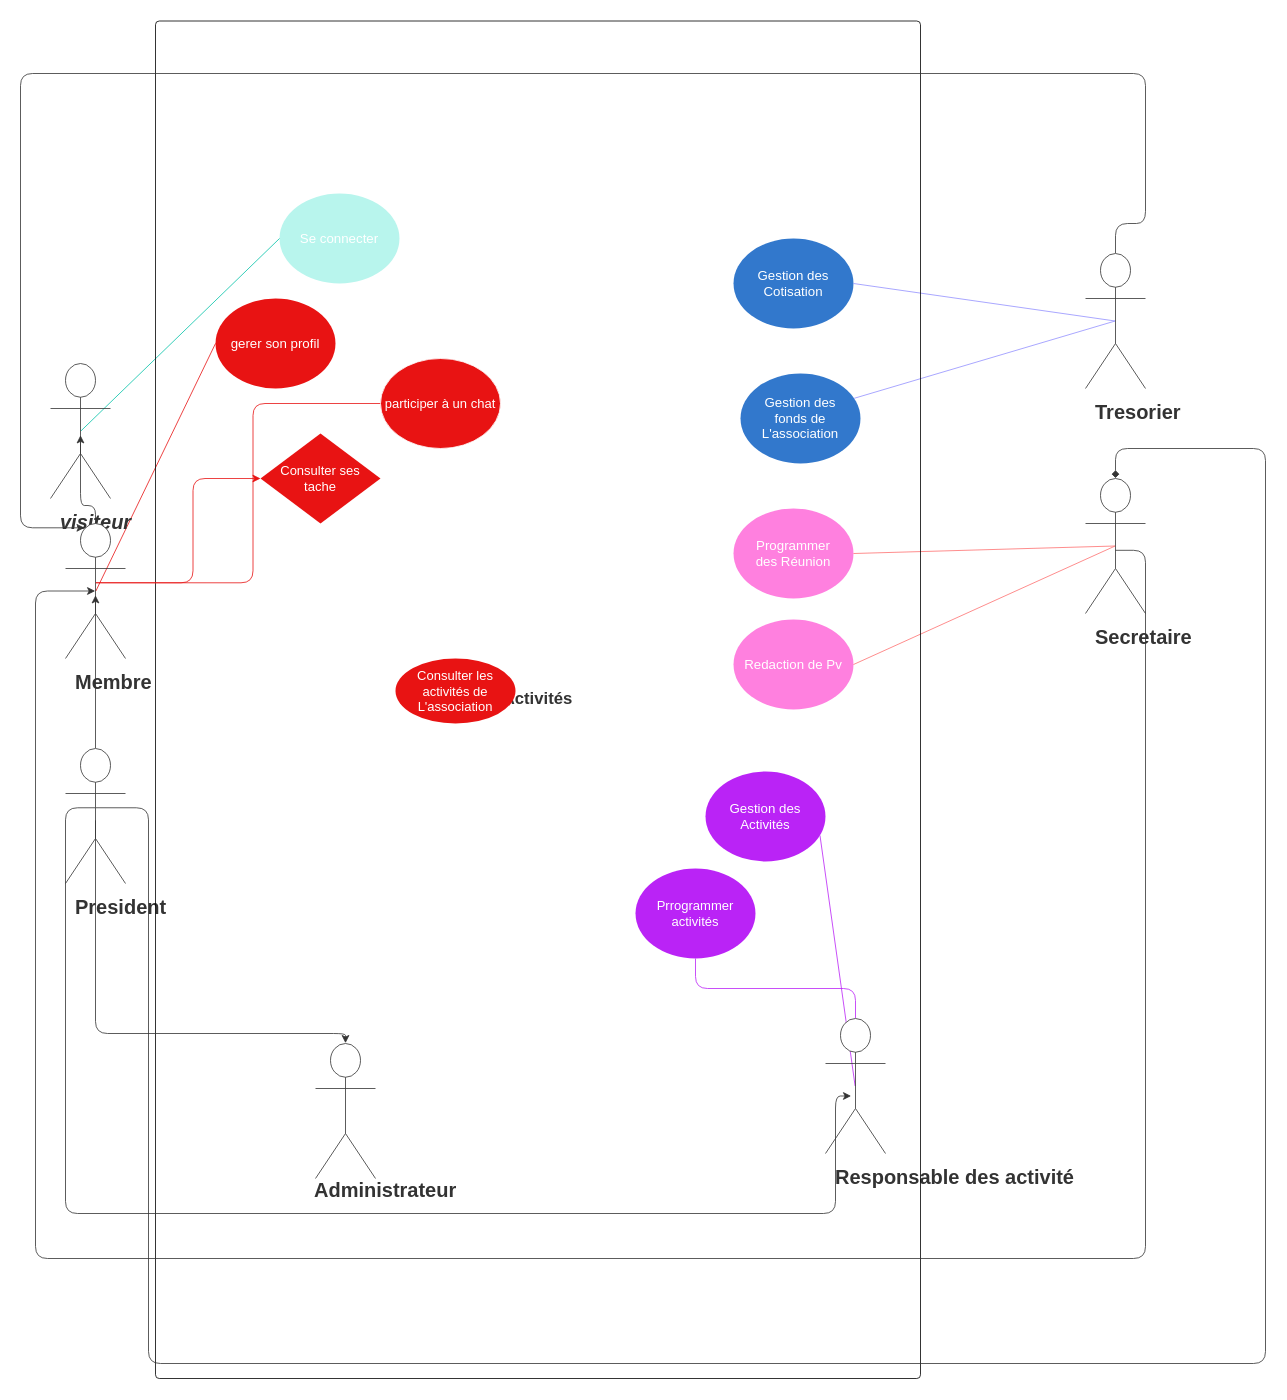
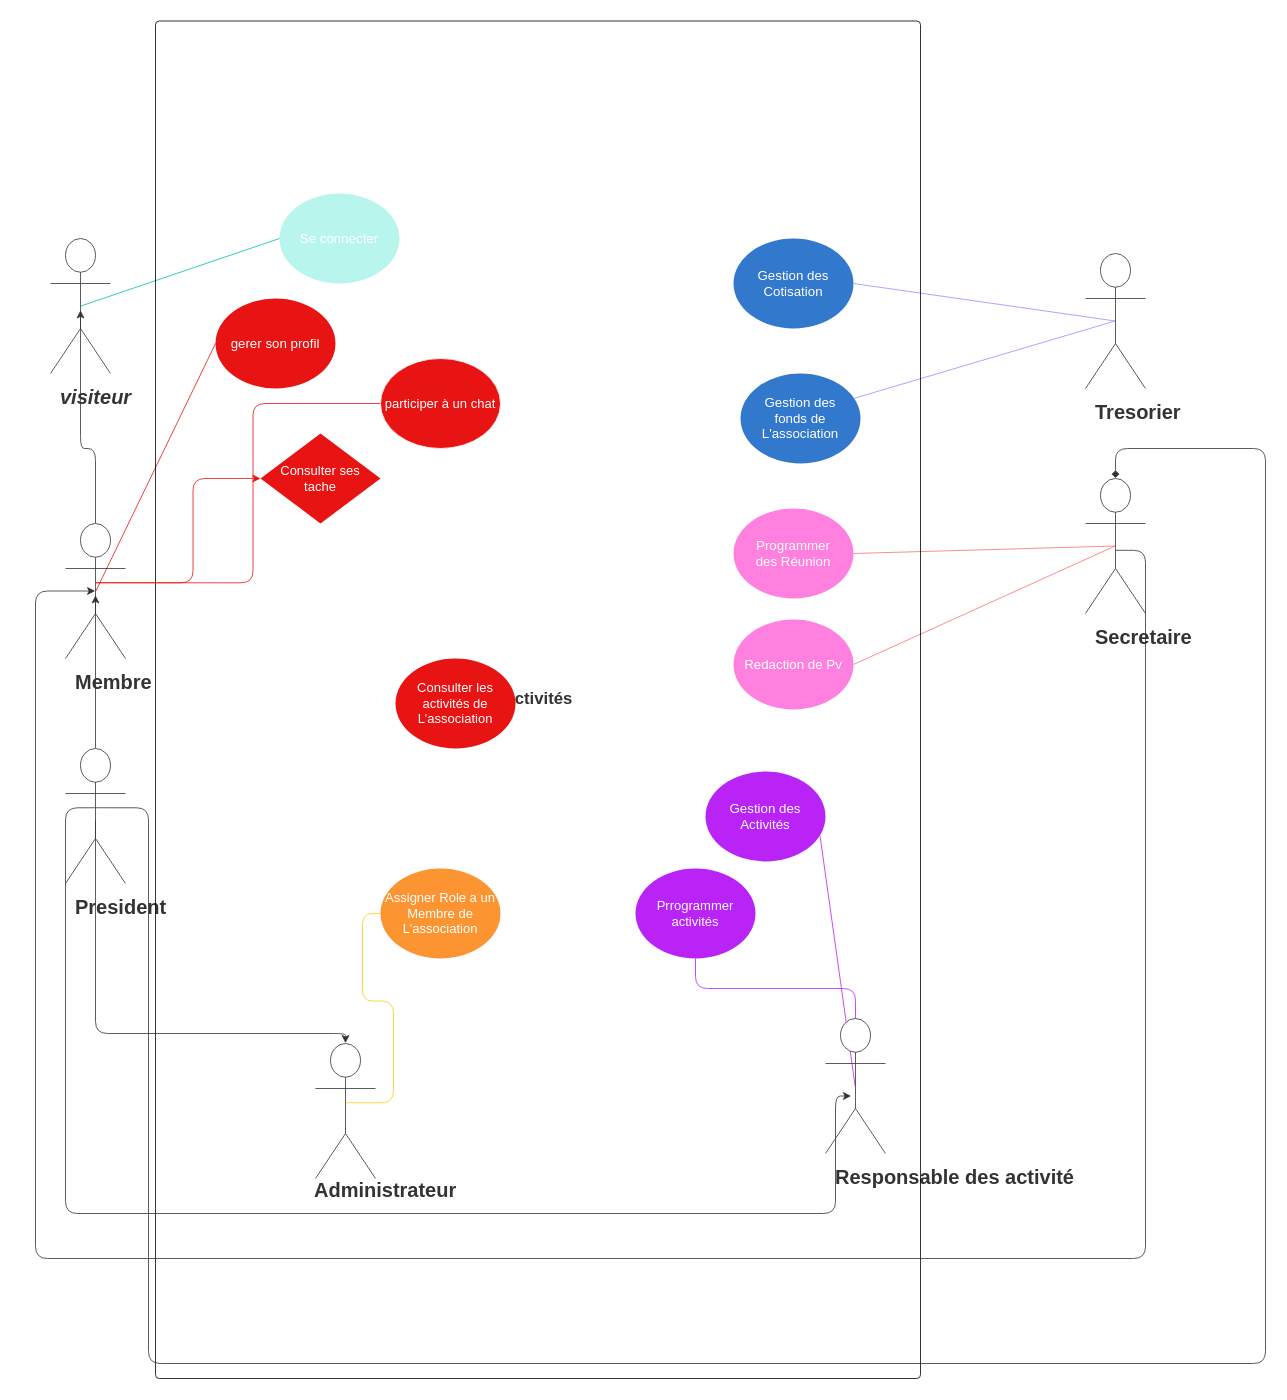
(428, 74) -> none
(81, 431) -> (81, 306)
(456, 691) -> (456, 704)
none -> (441, 914)
none -> (394, 1016)
